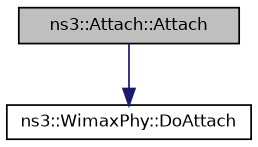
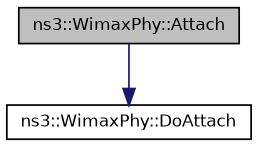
(129, 26) -> (129, 26)
